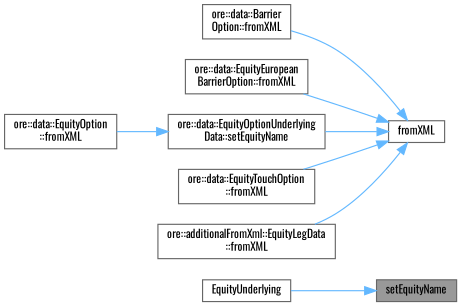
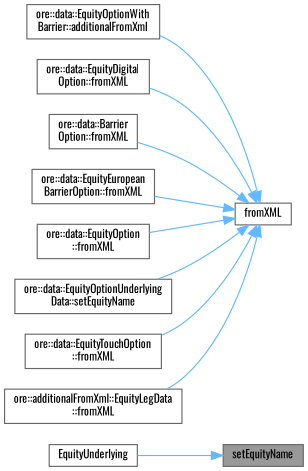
none -> (93, 22)
none -> (93, 77)
(137, 132) -> (187, 226)
